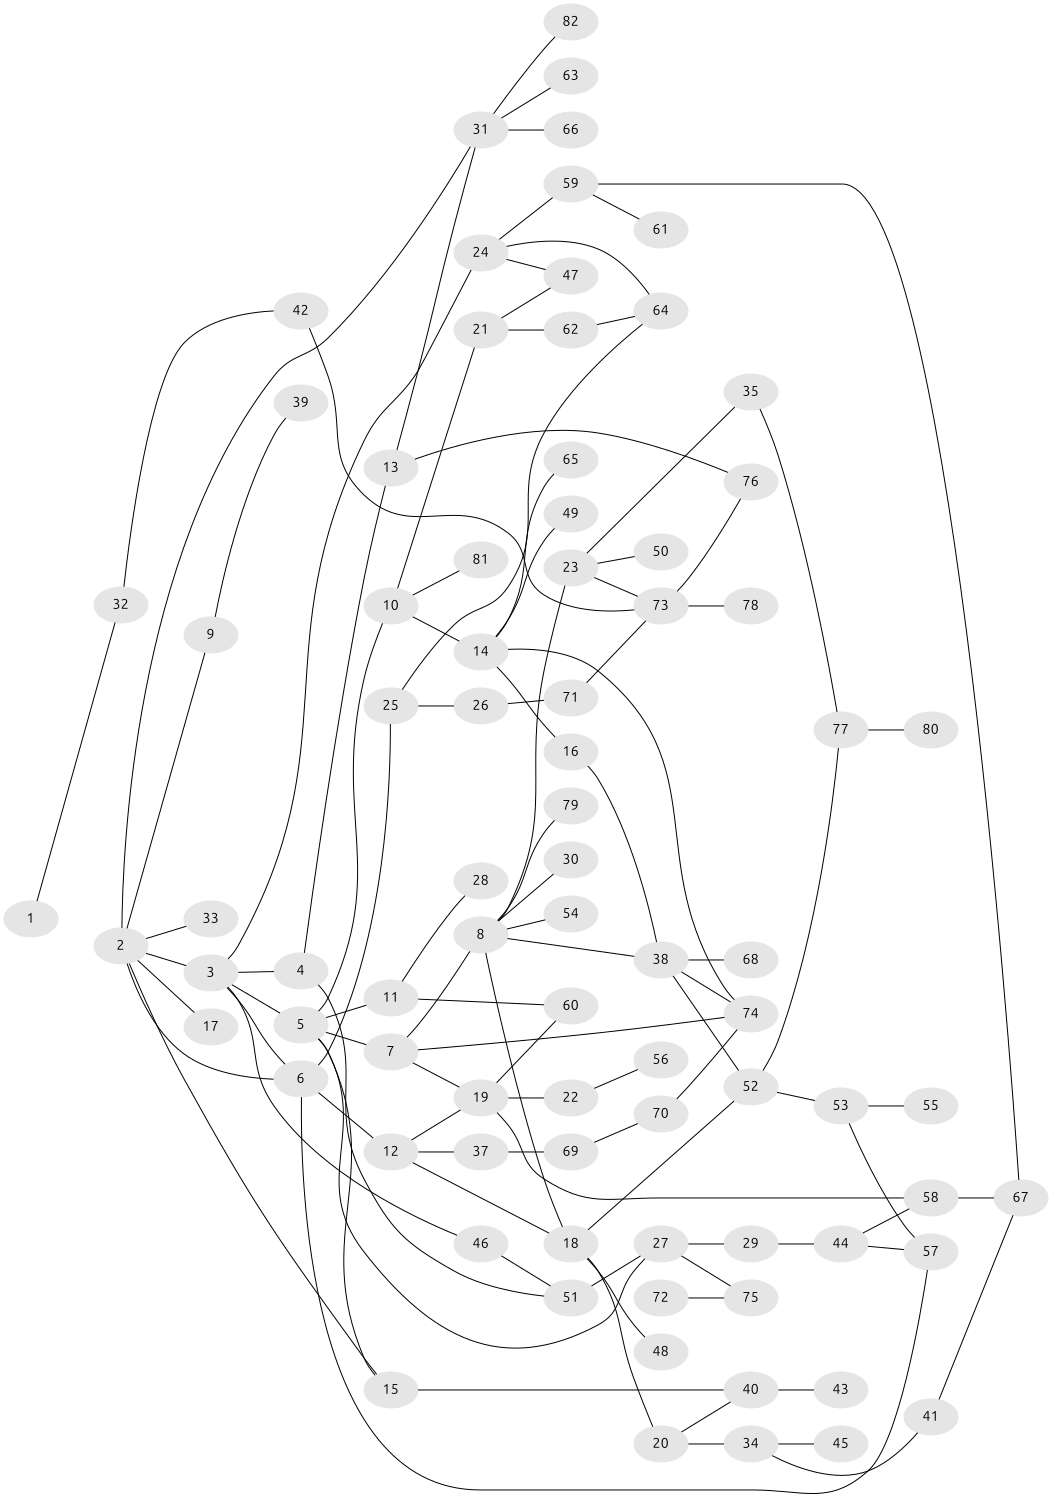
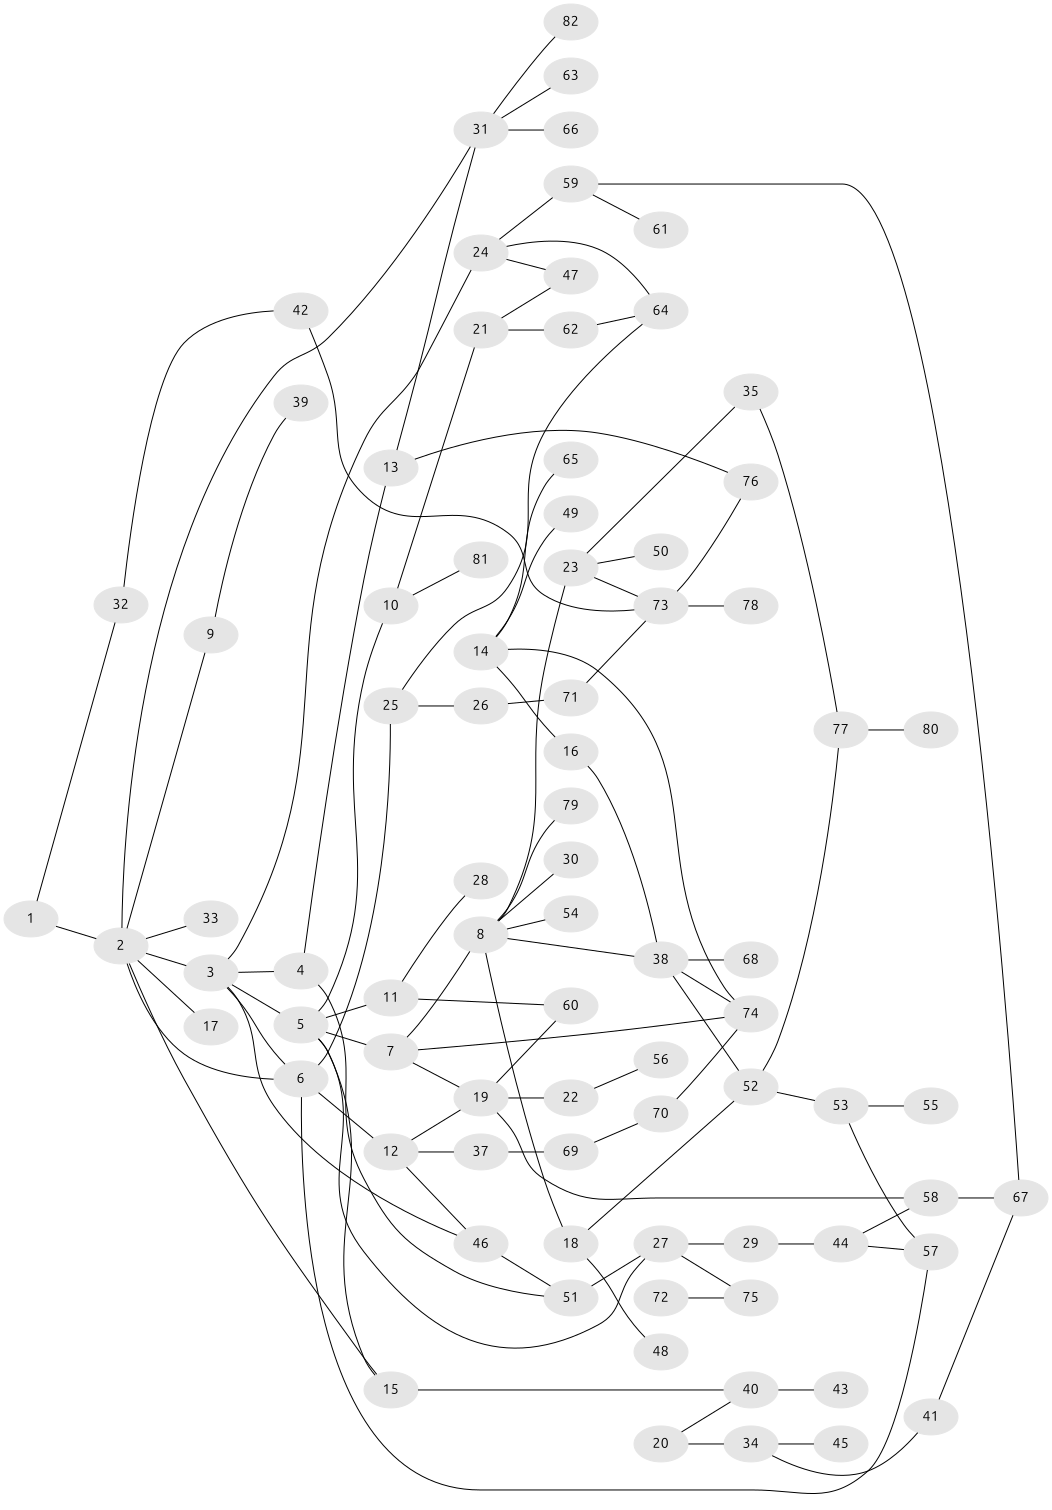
(436, 629) -> none
none -> (76, 932)
(481, 1198) -> (436, 1198)
(623, 1341) -> none
